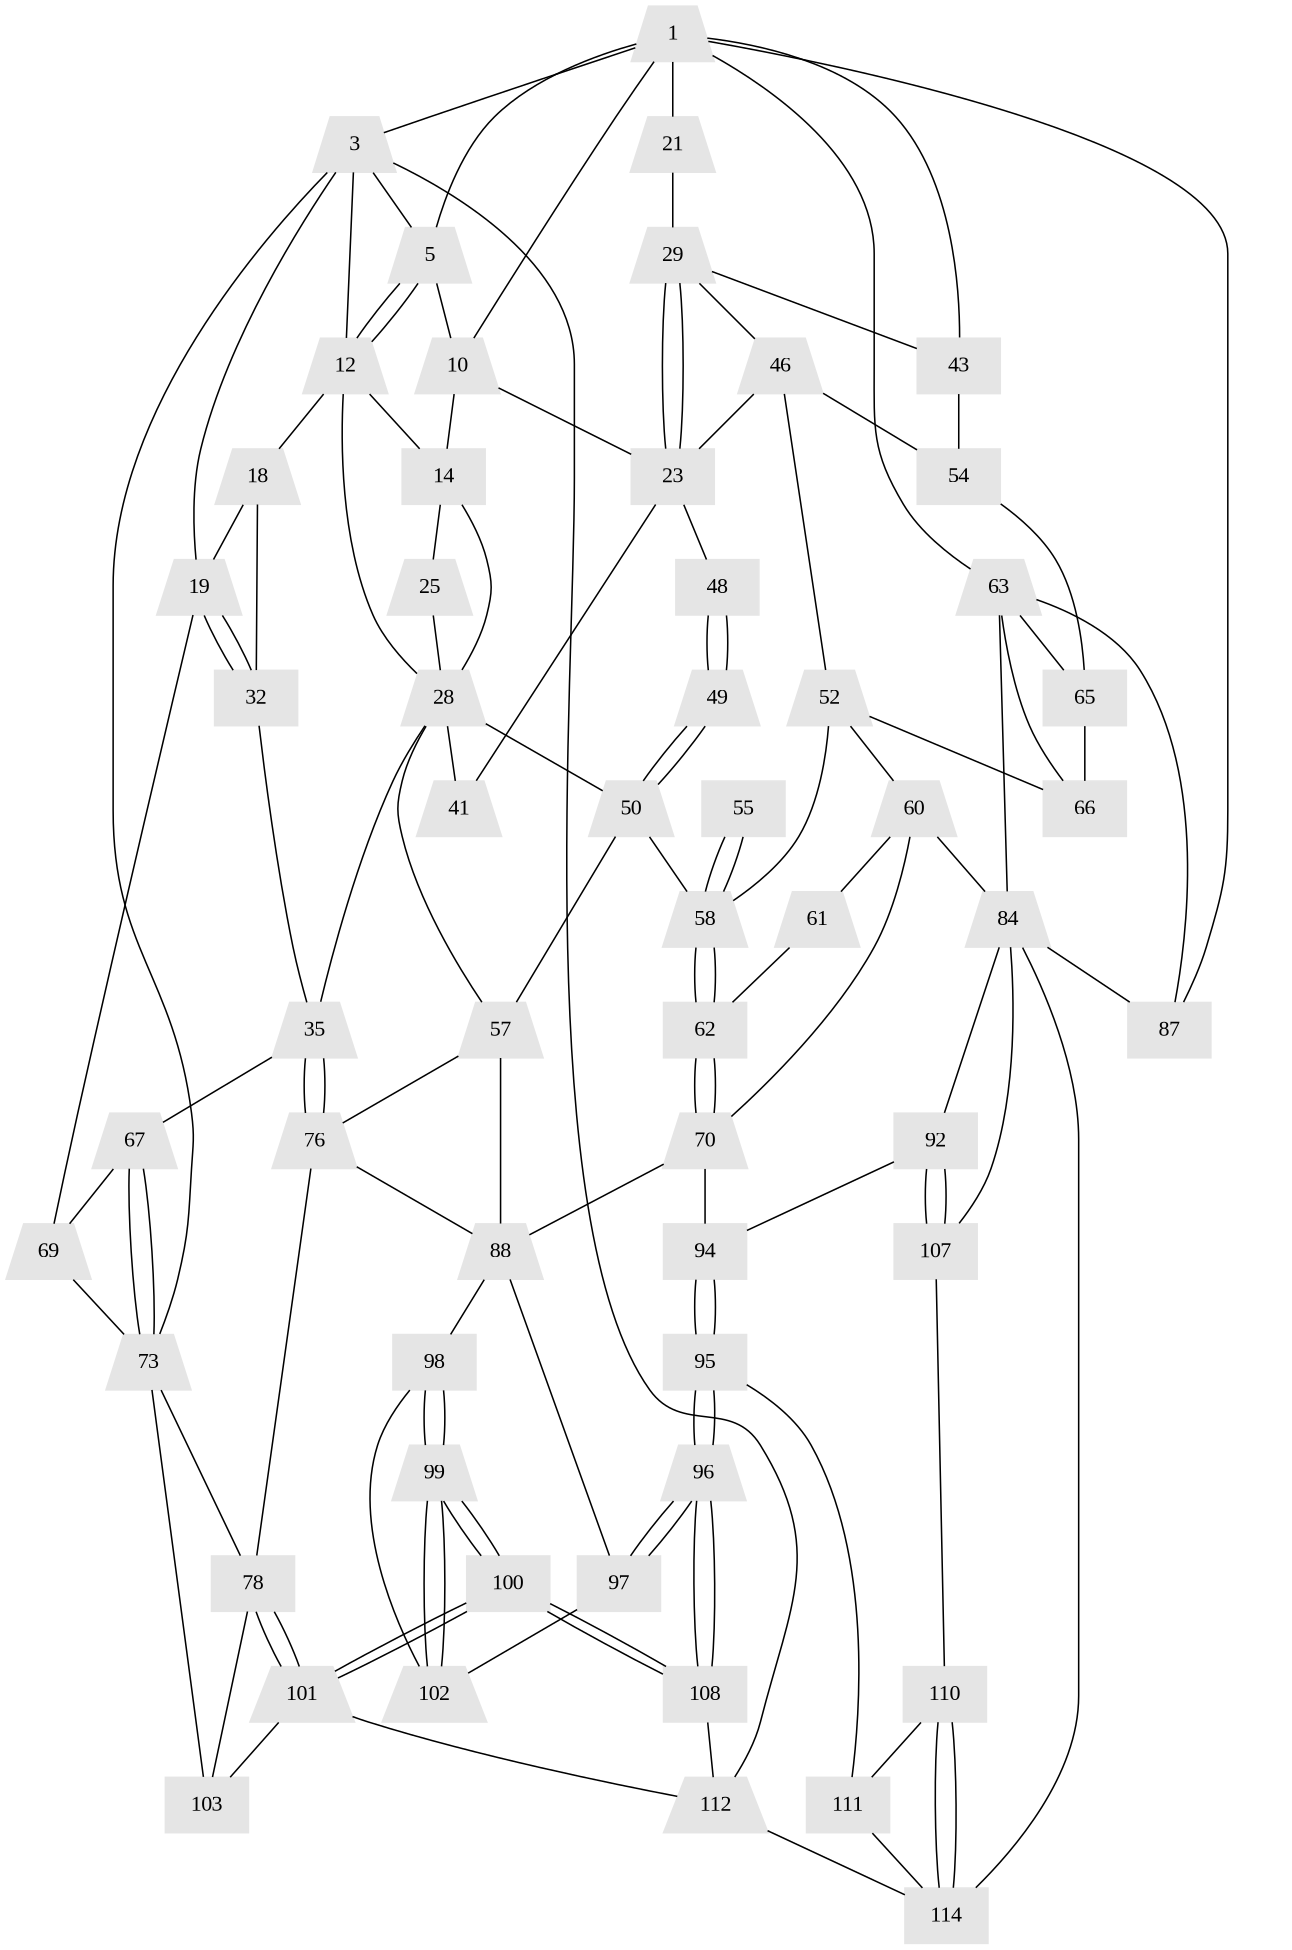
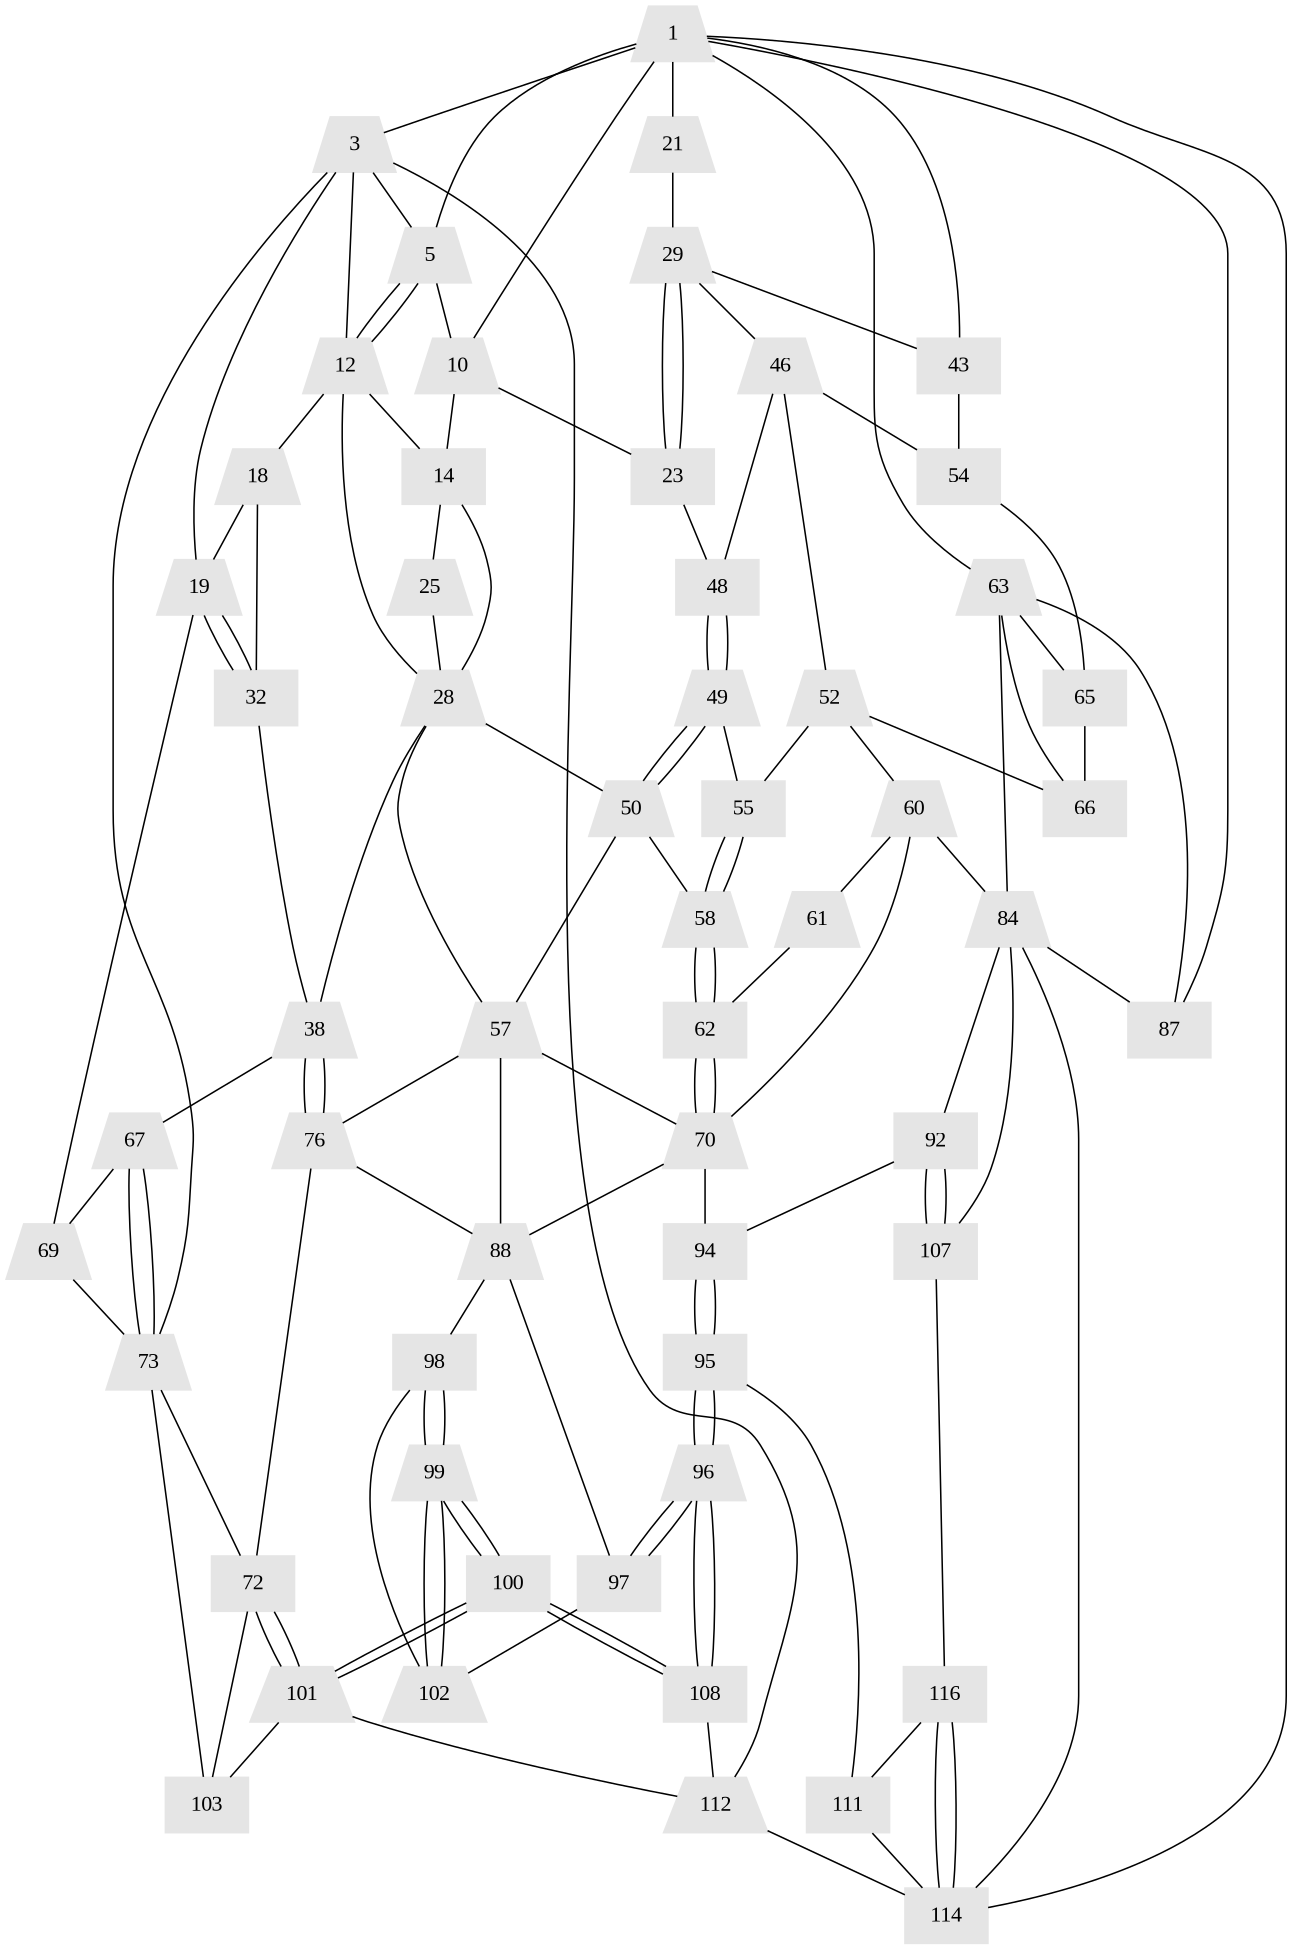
(726, 421) -> (749, 477)
none -> (730, 754)
(459, 809) -> none
(804, 826) -> (786, 754)
none -> (1286, 844)
(315, 1030) -> (315, 1030)
none -> (609, 1089)
(253, 1584) -> (253, 1584)
(945, 1694) -> (945, 1694)
